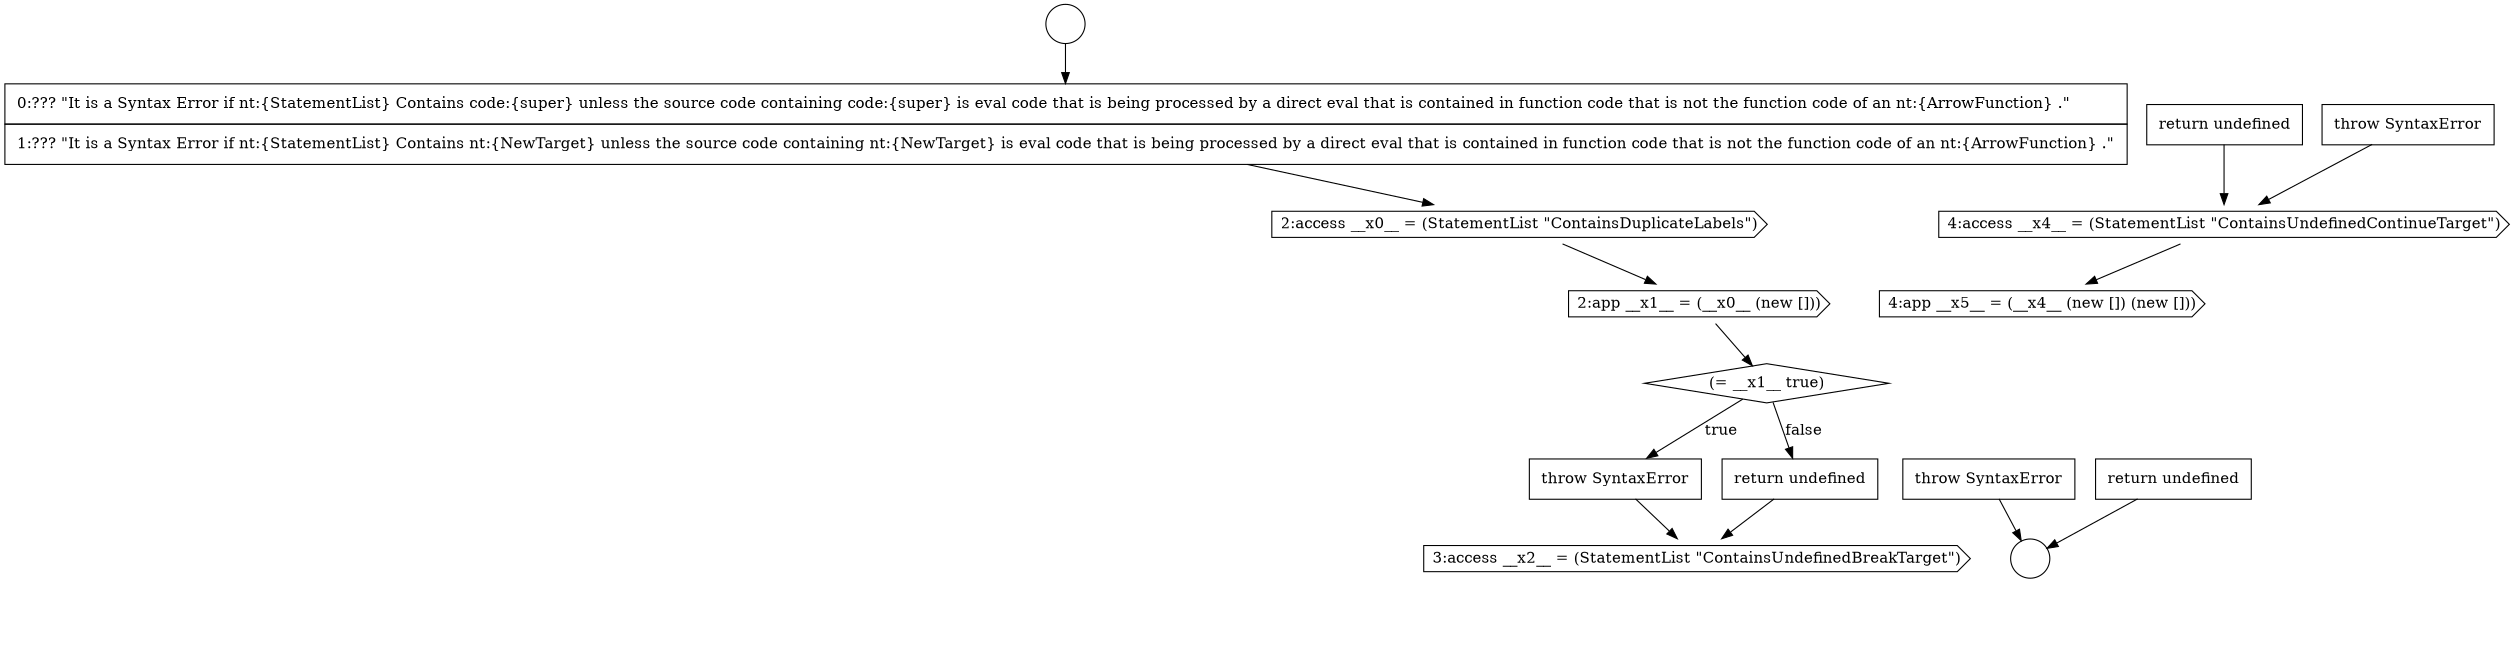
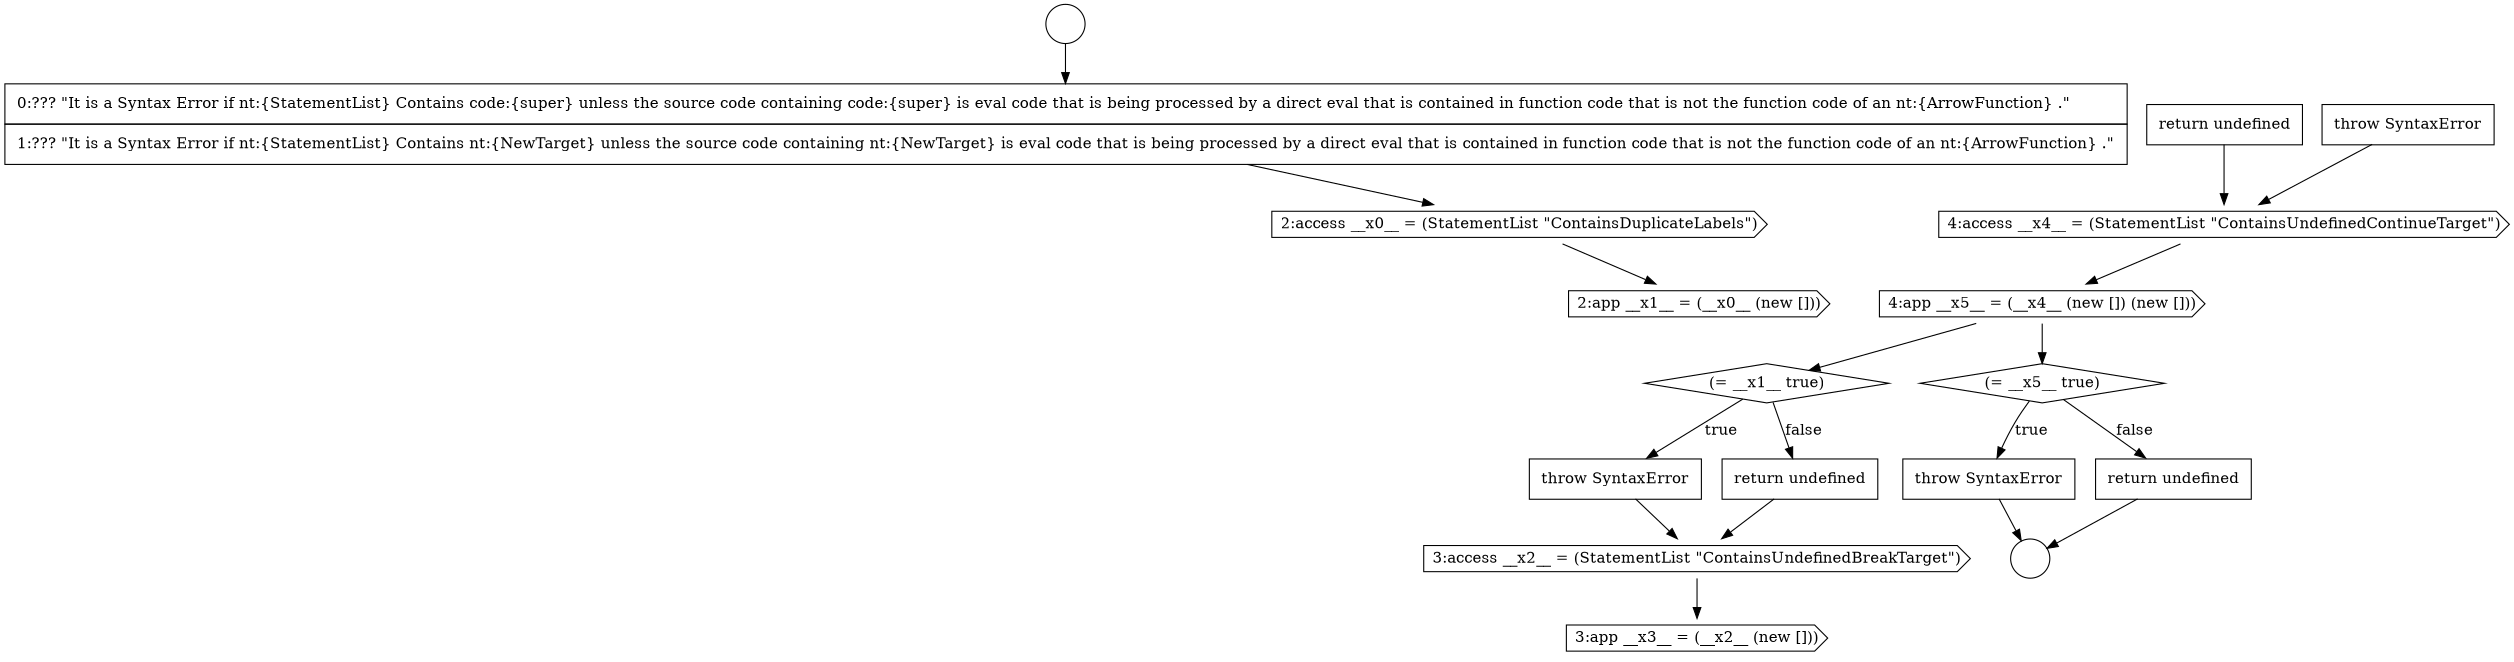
(1730, 340) -> (1898, 345)
none -> (2042, 383)
none -> (1697, 638)
